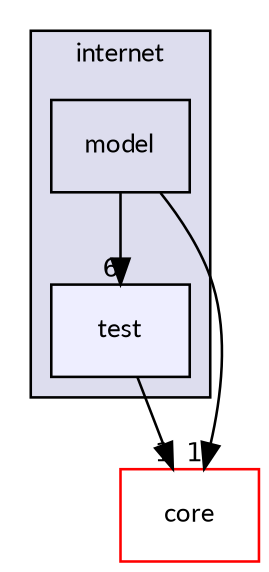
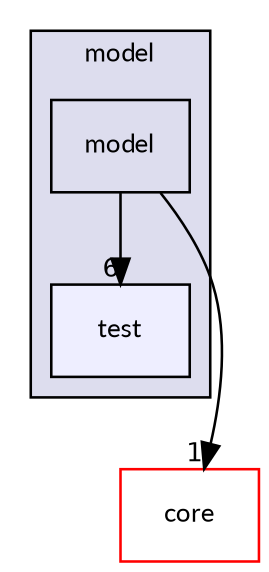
(121, 55) -> (121, 55)
(151, 413) -> none
